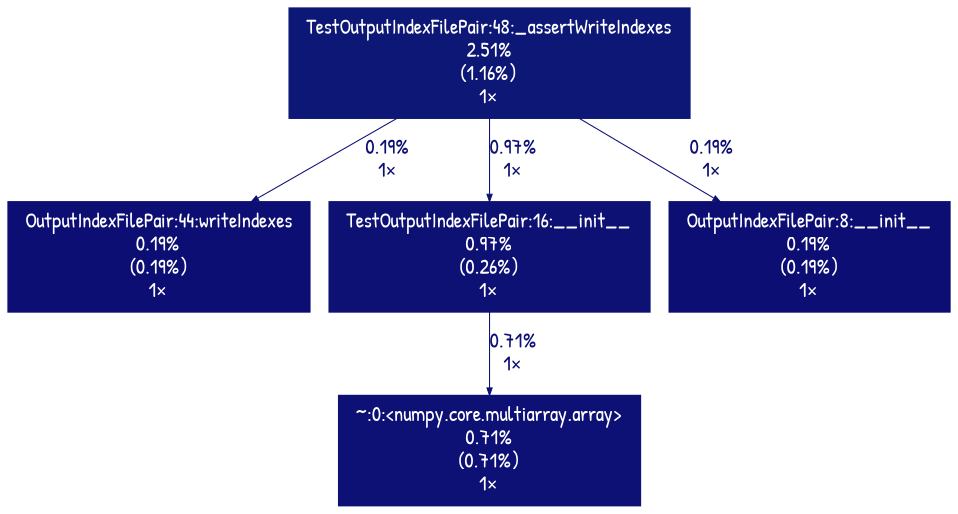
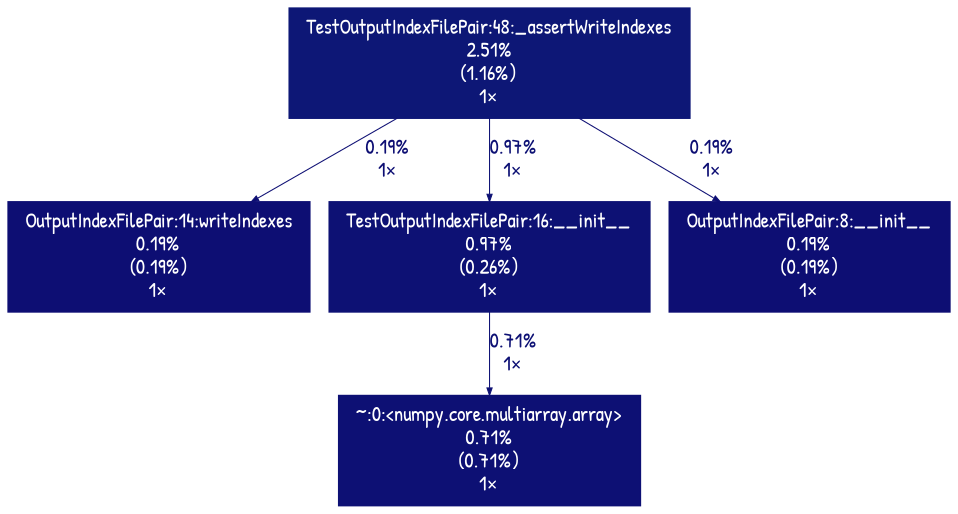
(159, 257) -> (159, 257)
